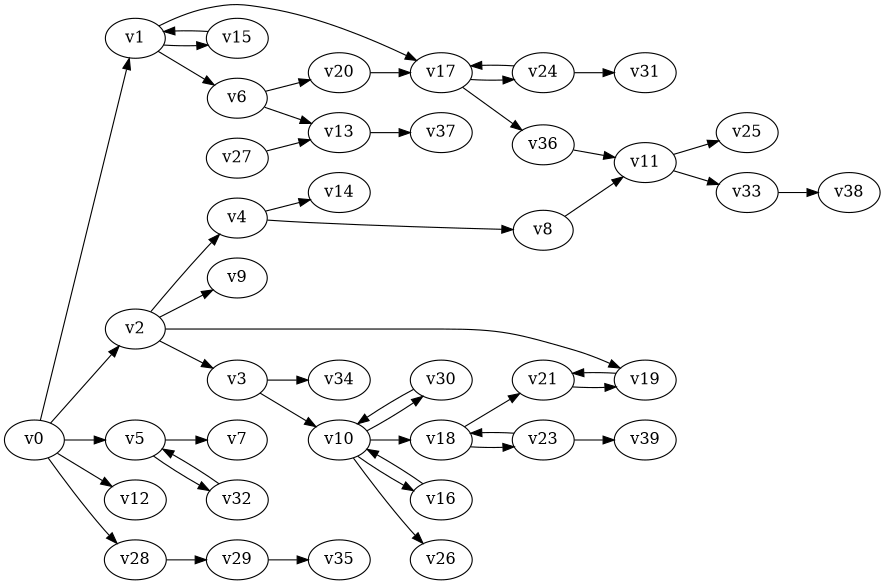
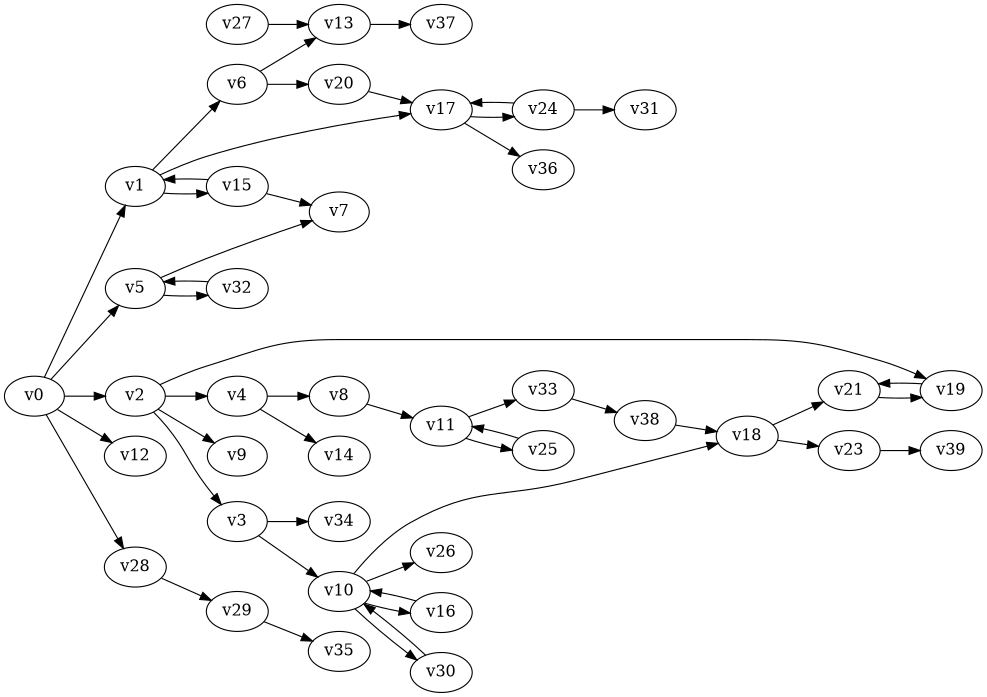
(589, 153) -> (501, 433)
none -> (284, 198)
(498, 433) -> (691, 428)
